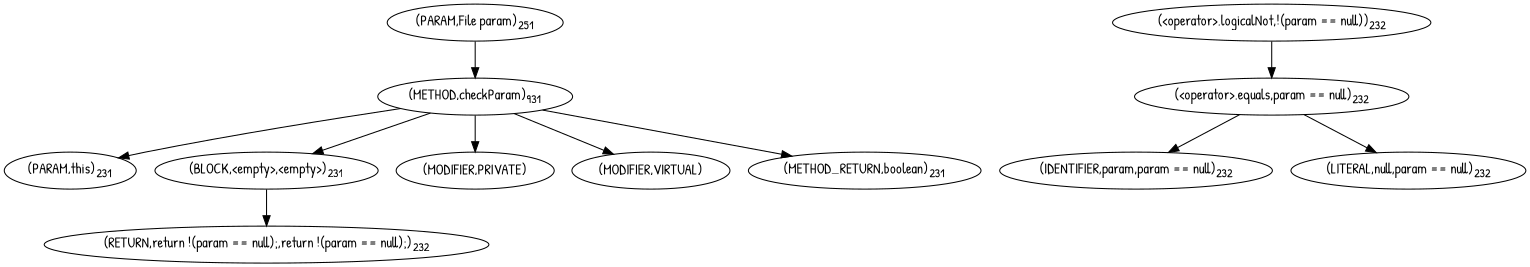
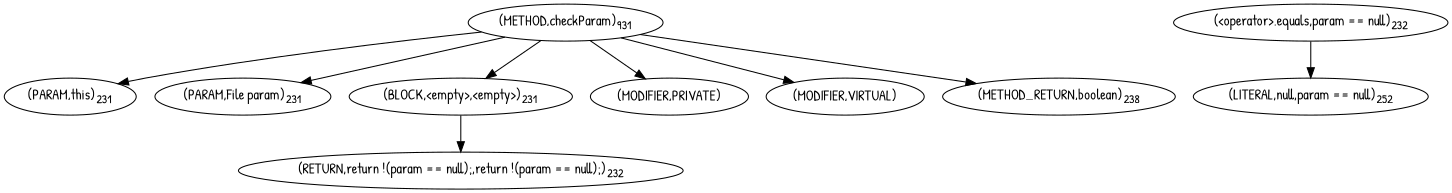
(527, 21) -> (294, 95)
(1272, 23) -> none
(475, 55) -> (408, 59)
(938, 169) -> (1132, 95)
(1482, 169) -> (1385, 95)
(1136, 171) -> none
